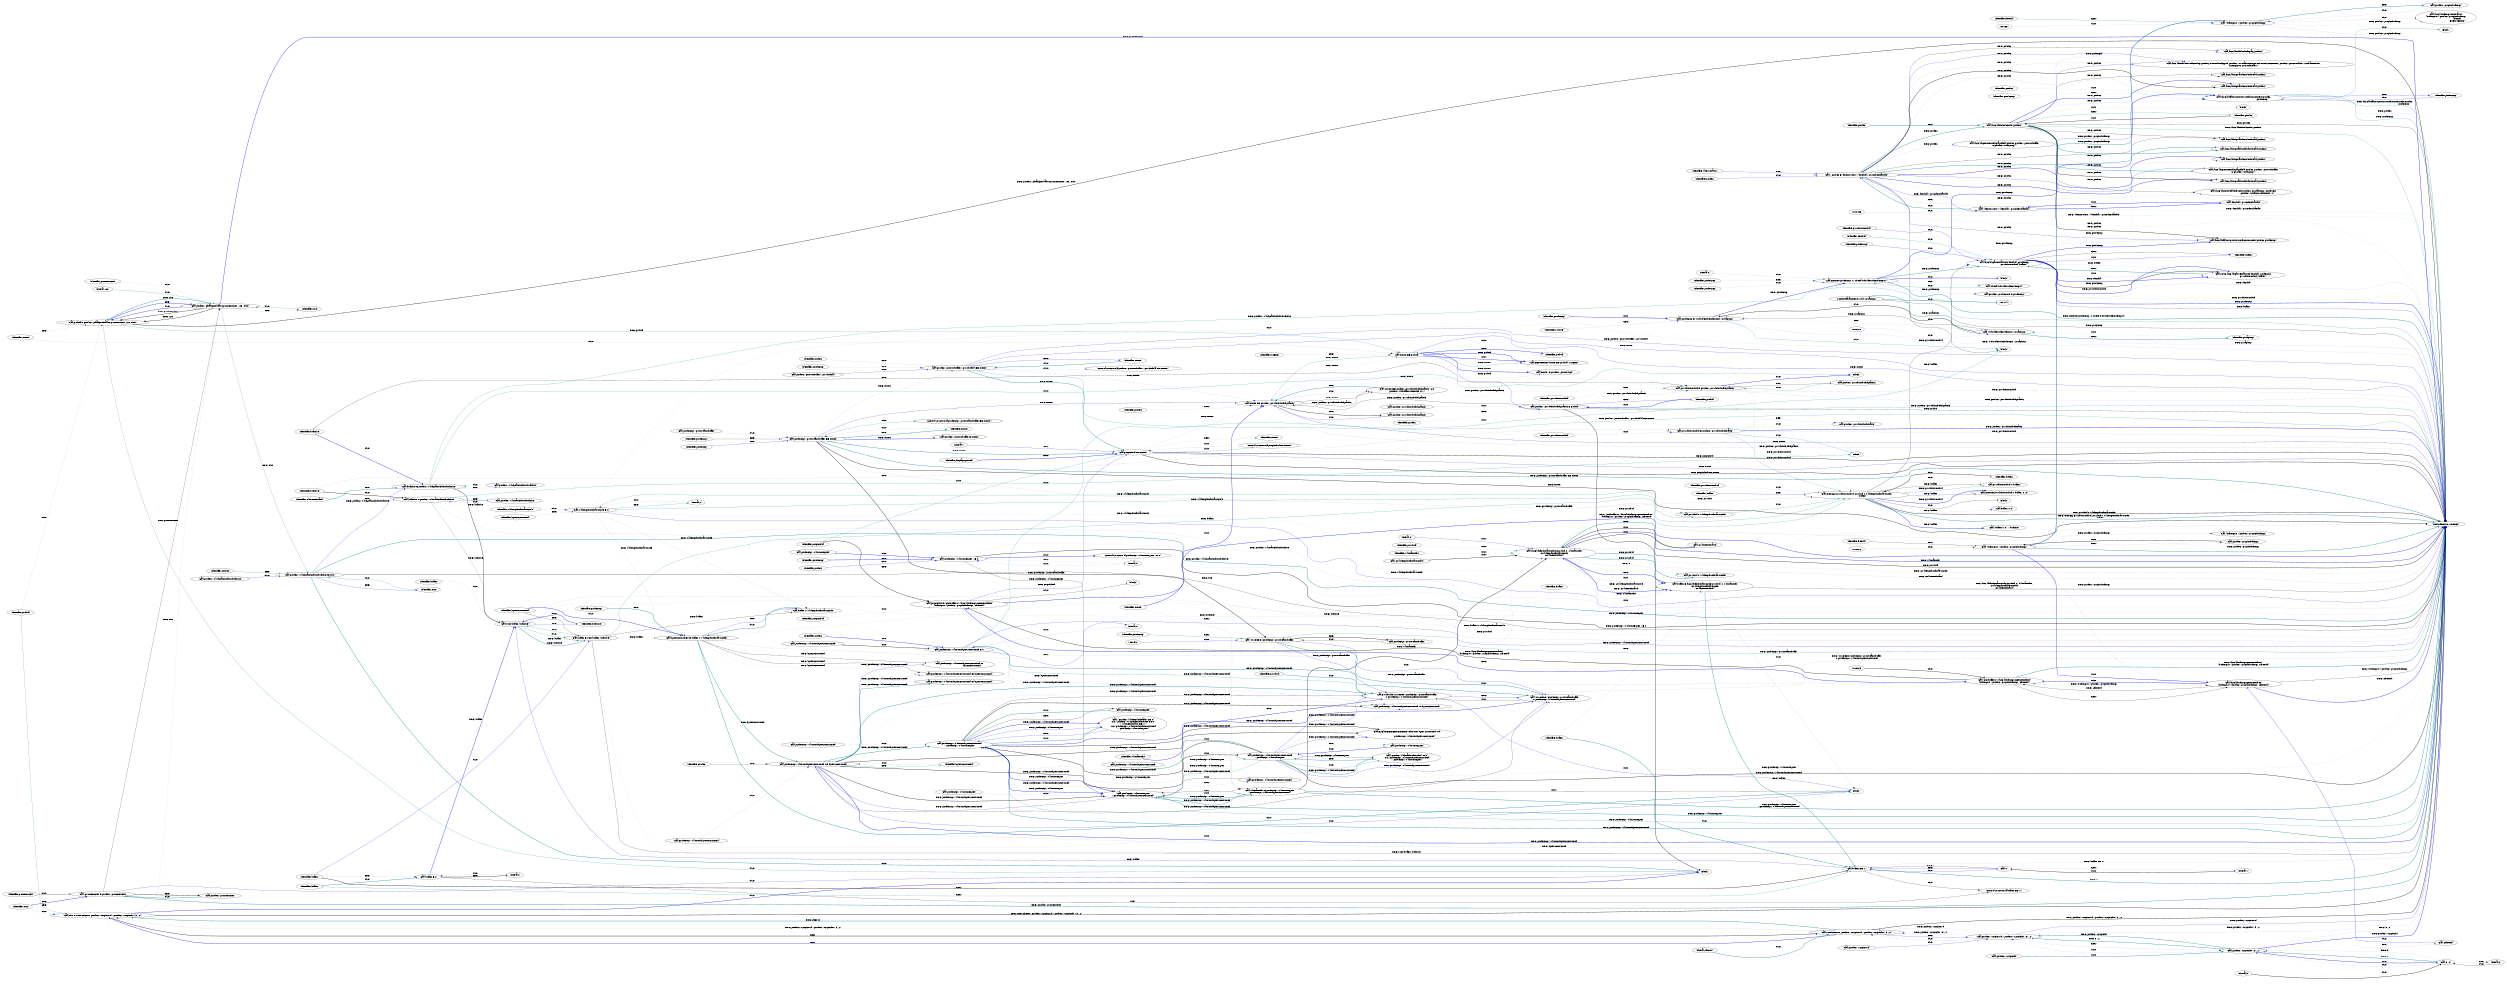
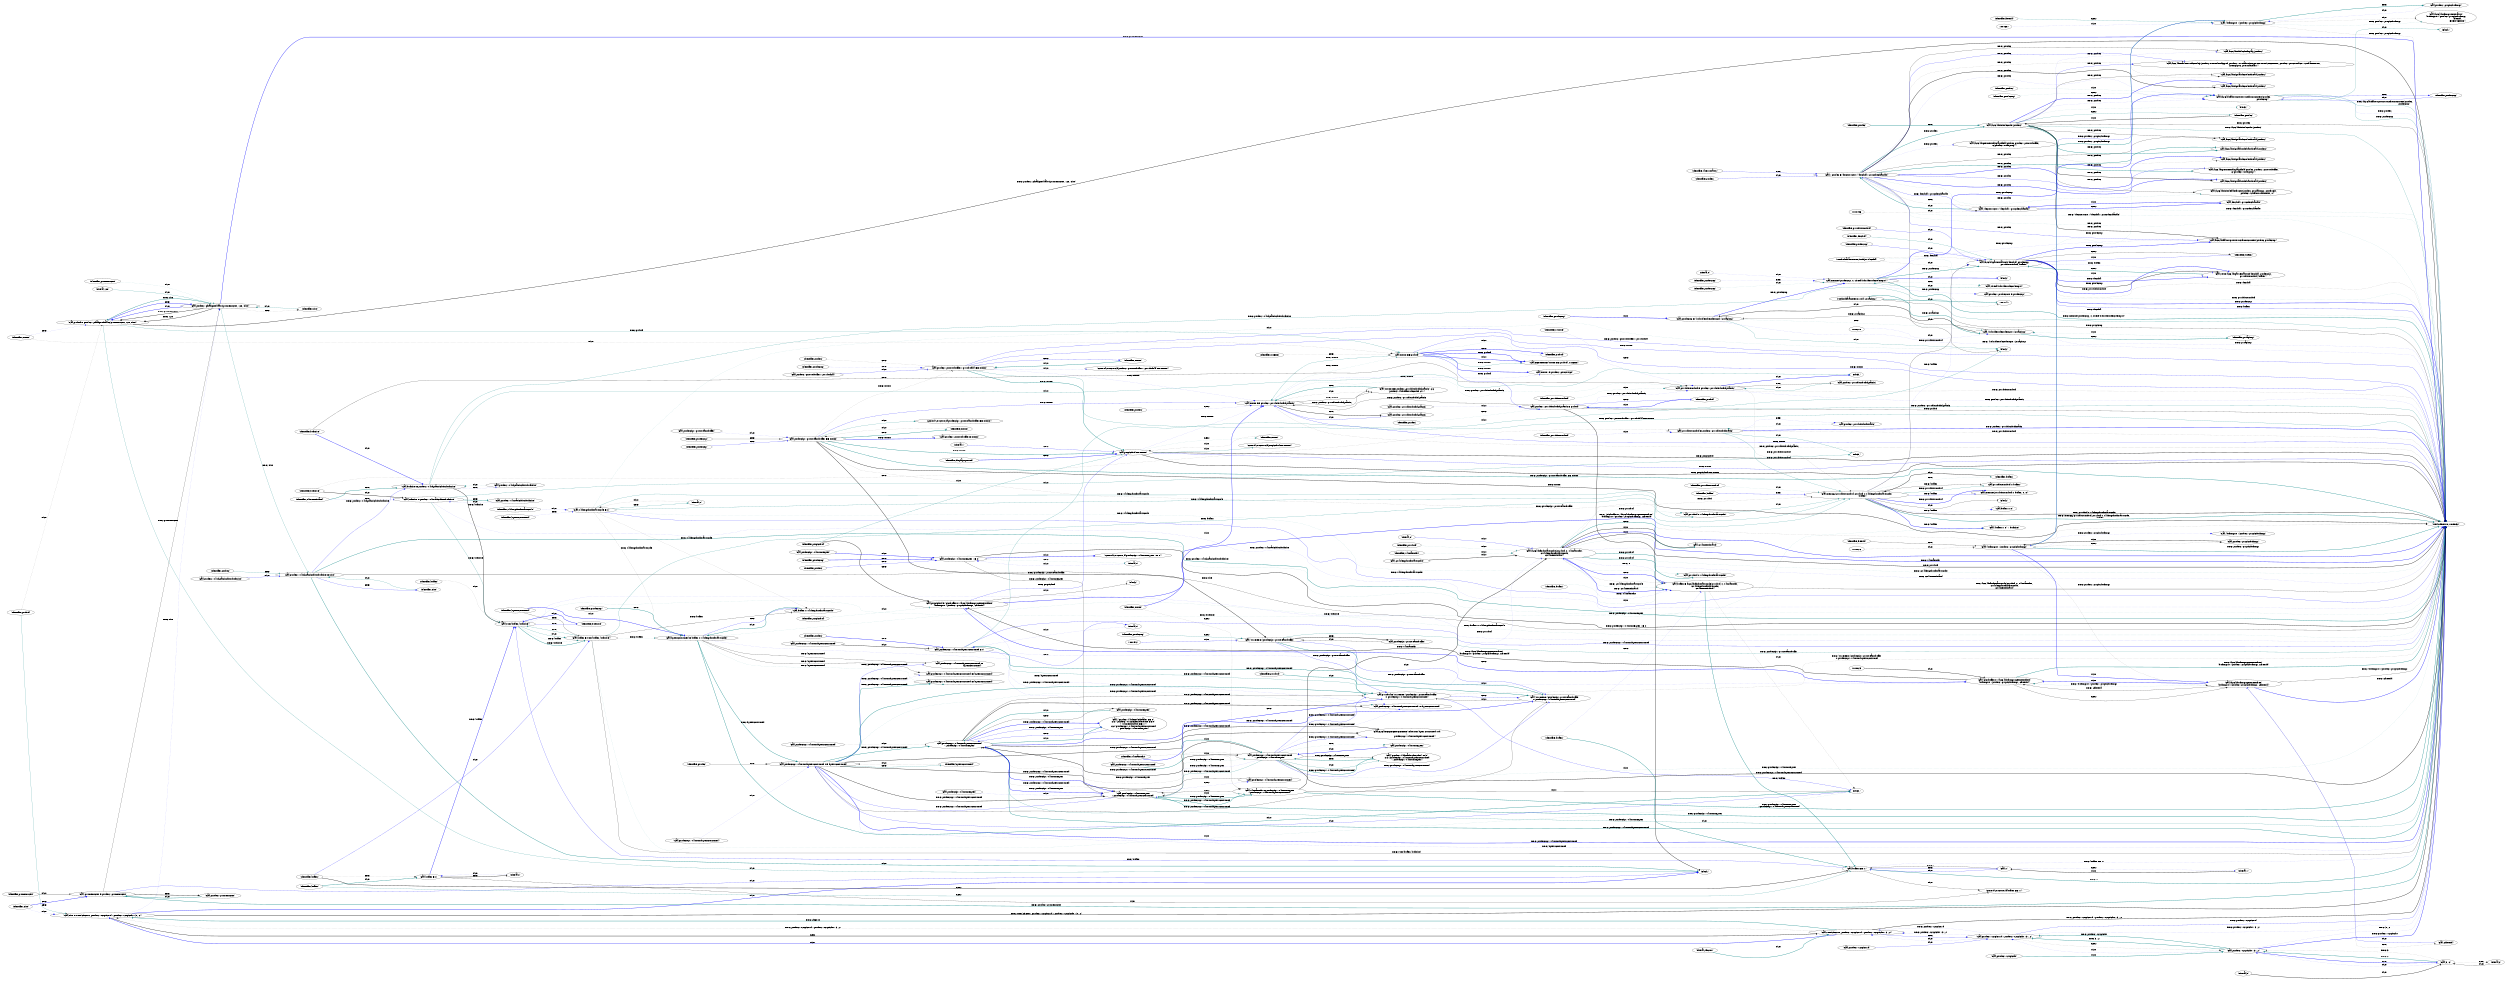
(2094, 54) -> (2094, 54)
none -> (1857, 260)
(1622, 325) -> (1622, 368)
